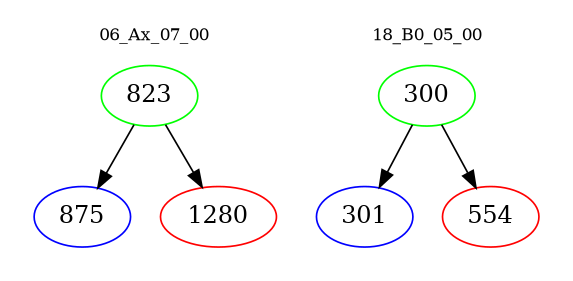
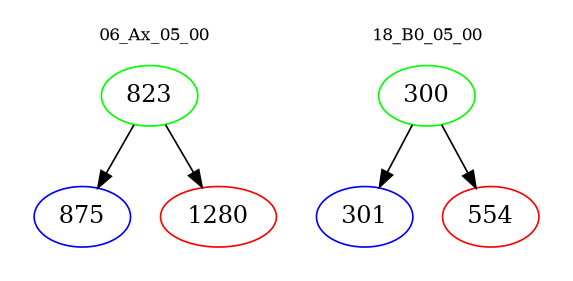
(155, 36) -> (155, 36)
